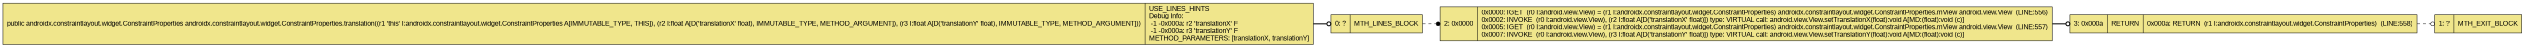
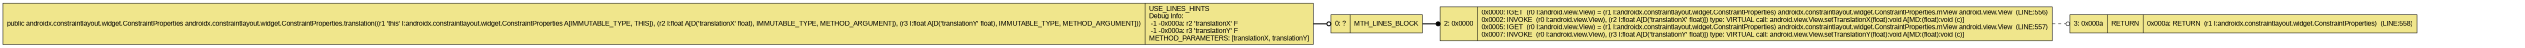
(1429, 24) -> (1429, 24)
(2059, 24) -> (2059, 24)
(2478, 24) -> none
